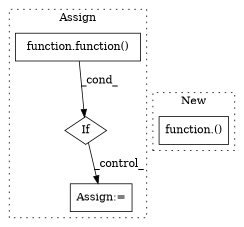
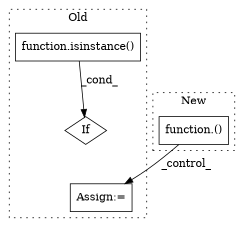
(78, 18) -> (78, 18)
(78, 47) -> (78, 47)
(92, 159) -> (156, 163)
